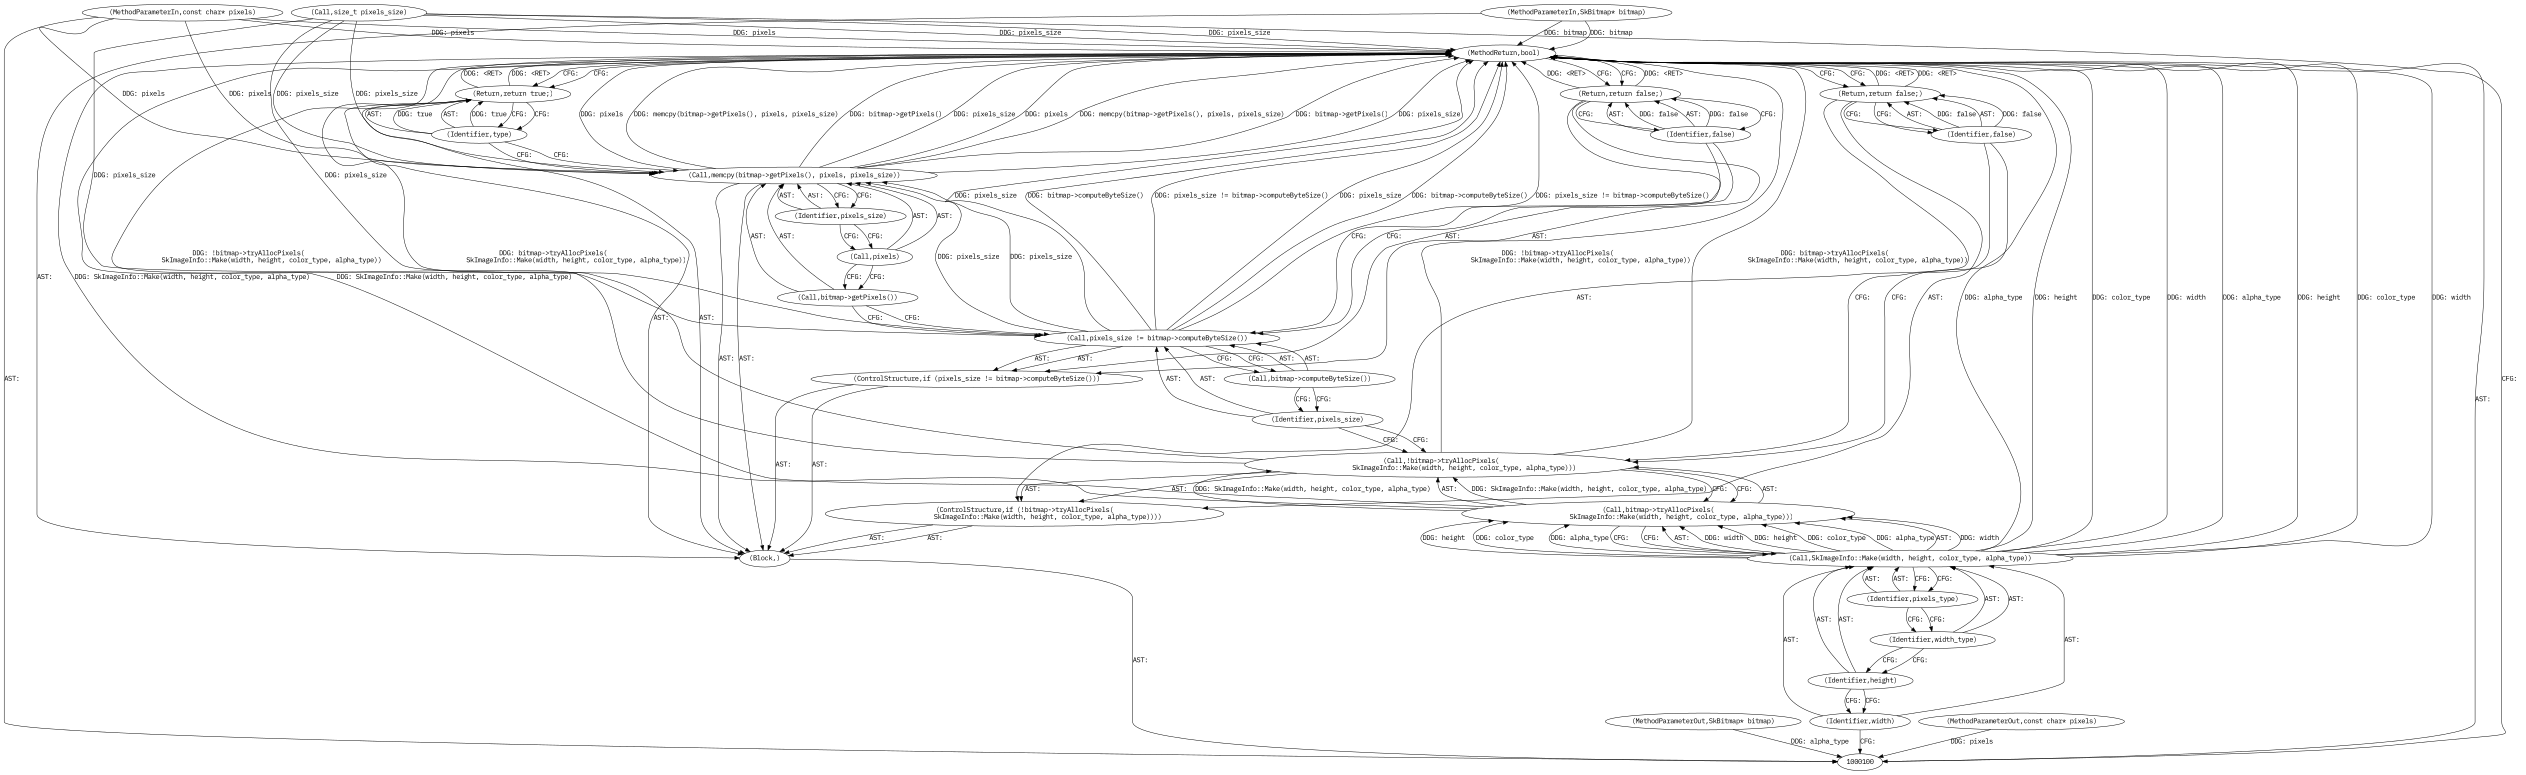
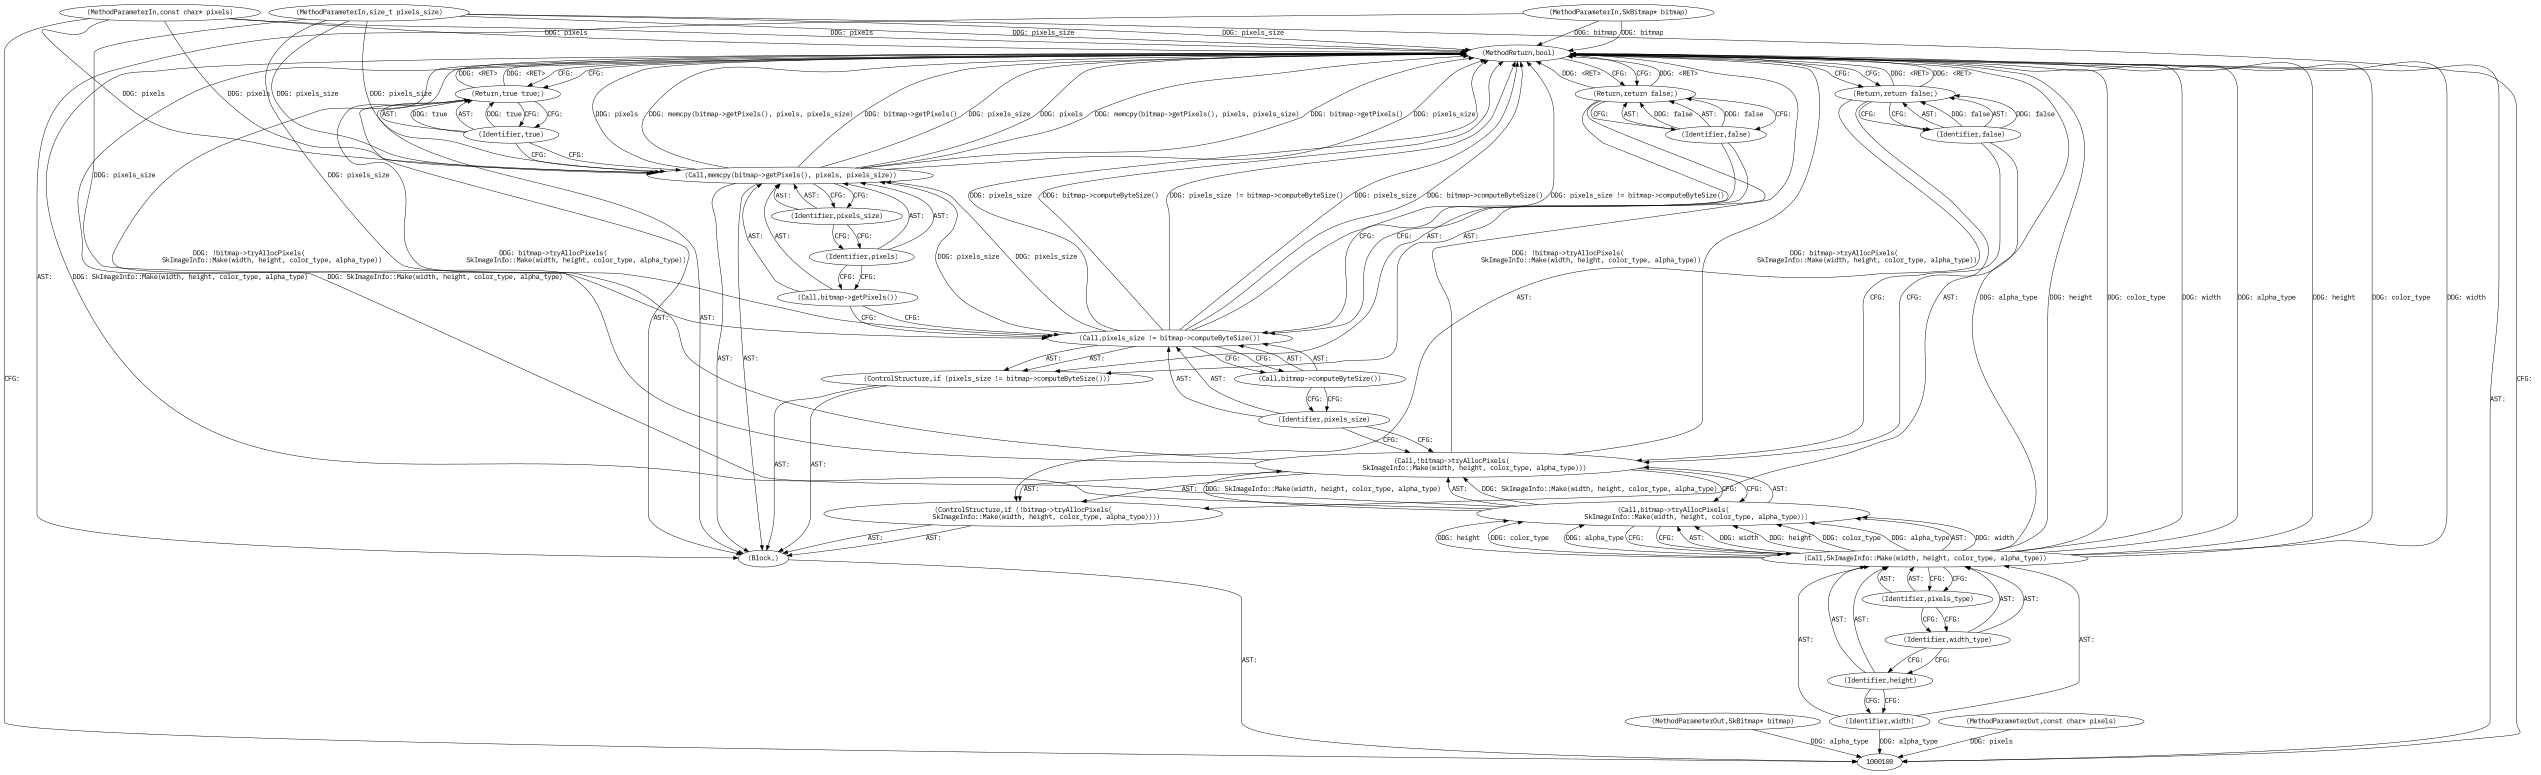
(359, 13) -> (369, 13)
(513, 94) -> (508, 94)
(479, 135) -> (511, 135)
(2484, 232) -> (2499, 228)
(875, 257) -> (862, 257)
(14, 379) -> (14, 379)
(1870, 742) -> (1909, 742)
